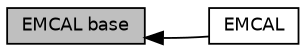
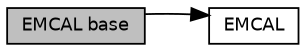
(186, 38) -> (168, 14)
